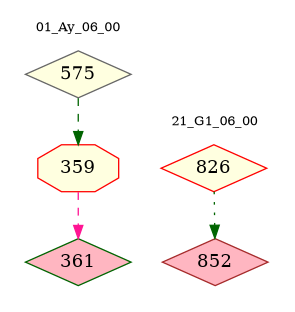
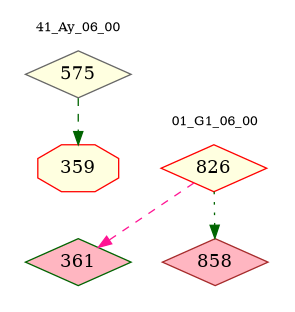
(78, 28) -> (78, 28)
(215, 122) -> (215, 122)
(78, 209) -> (160, 206)
(215, 262) -> (215, 262)
